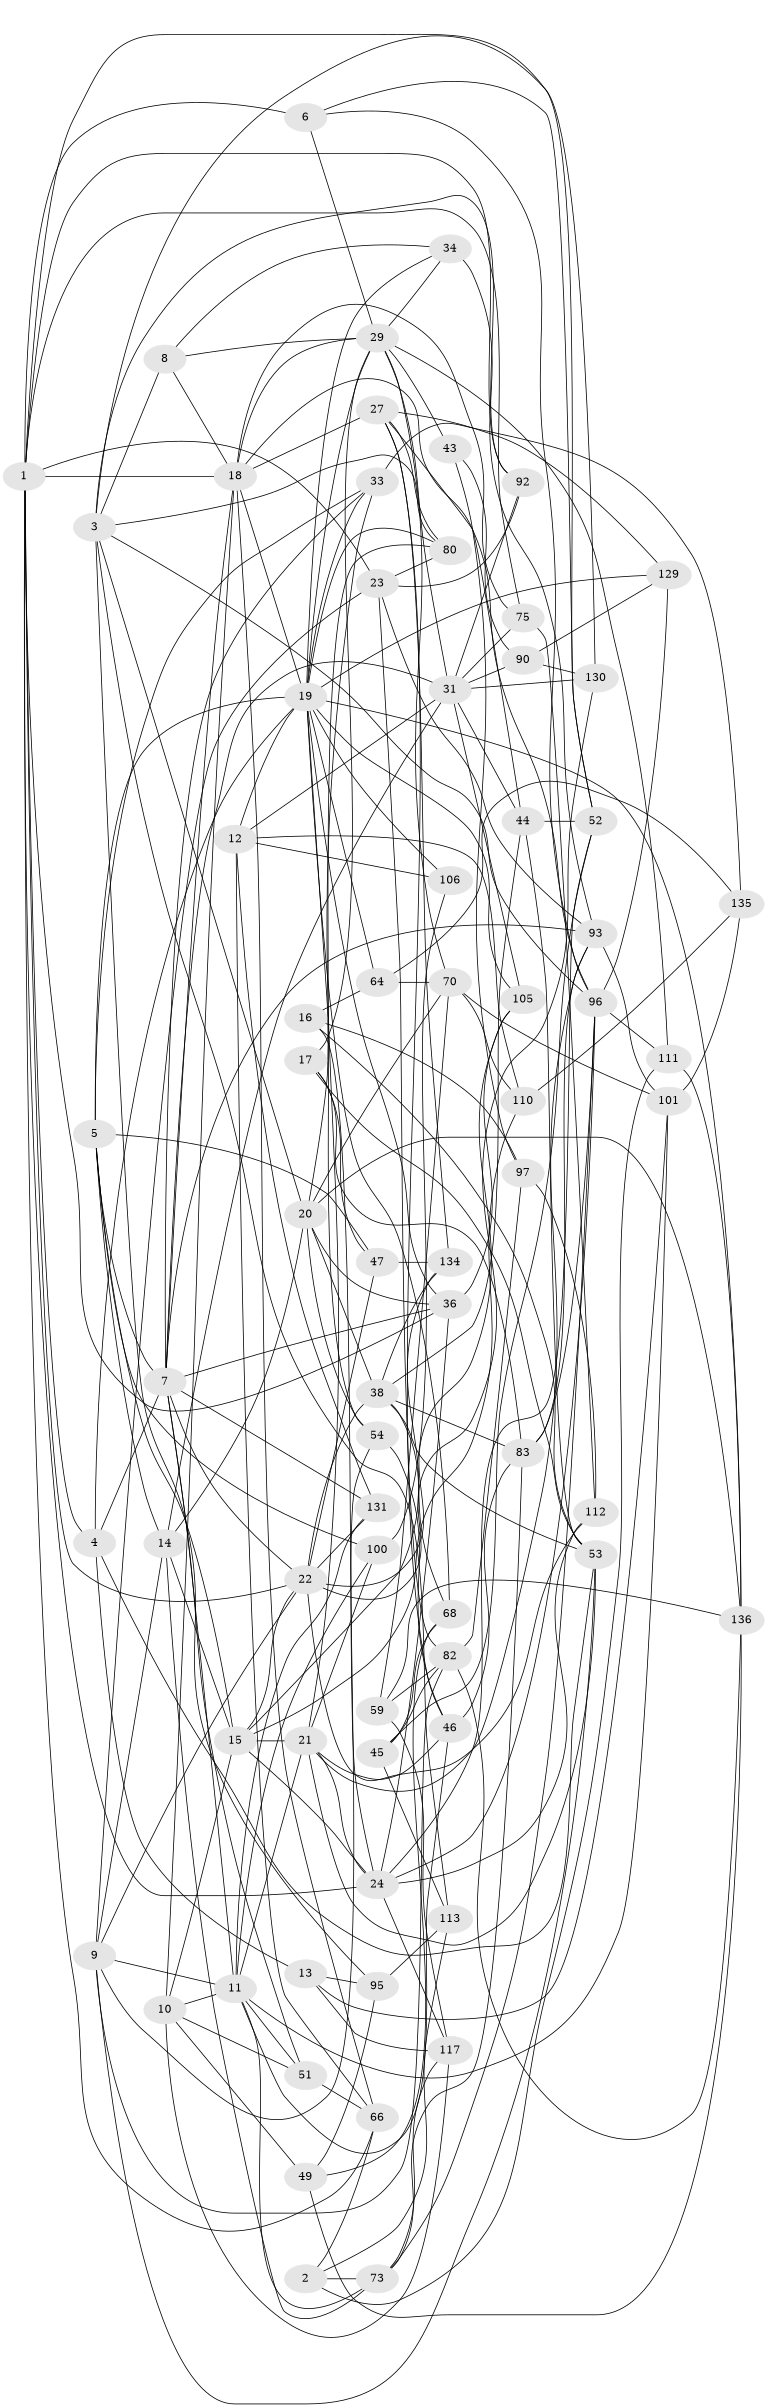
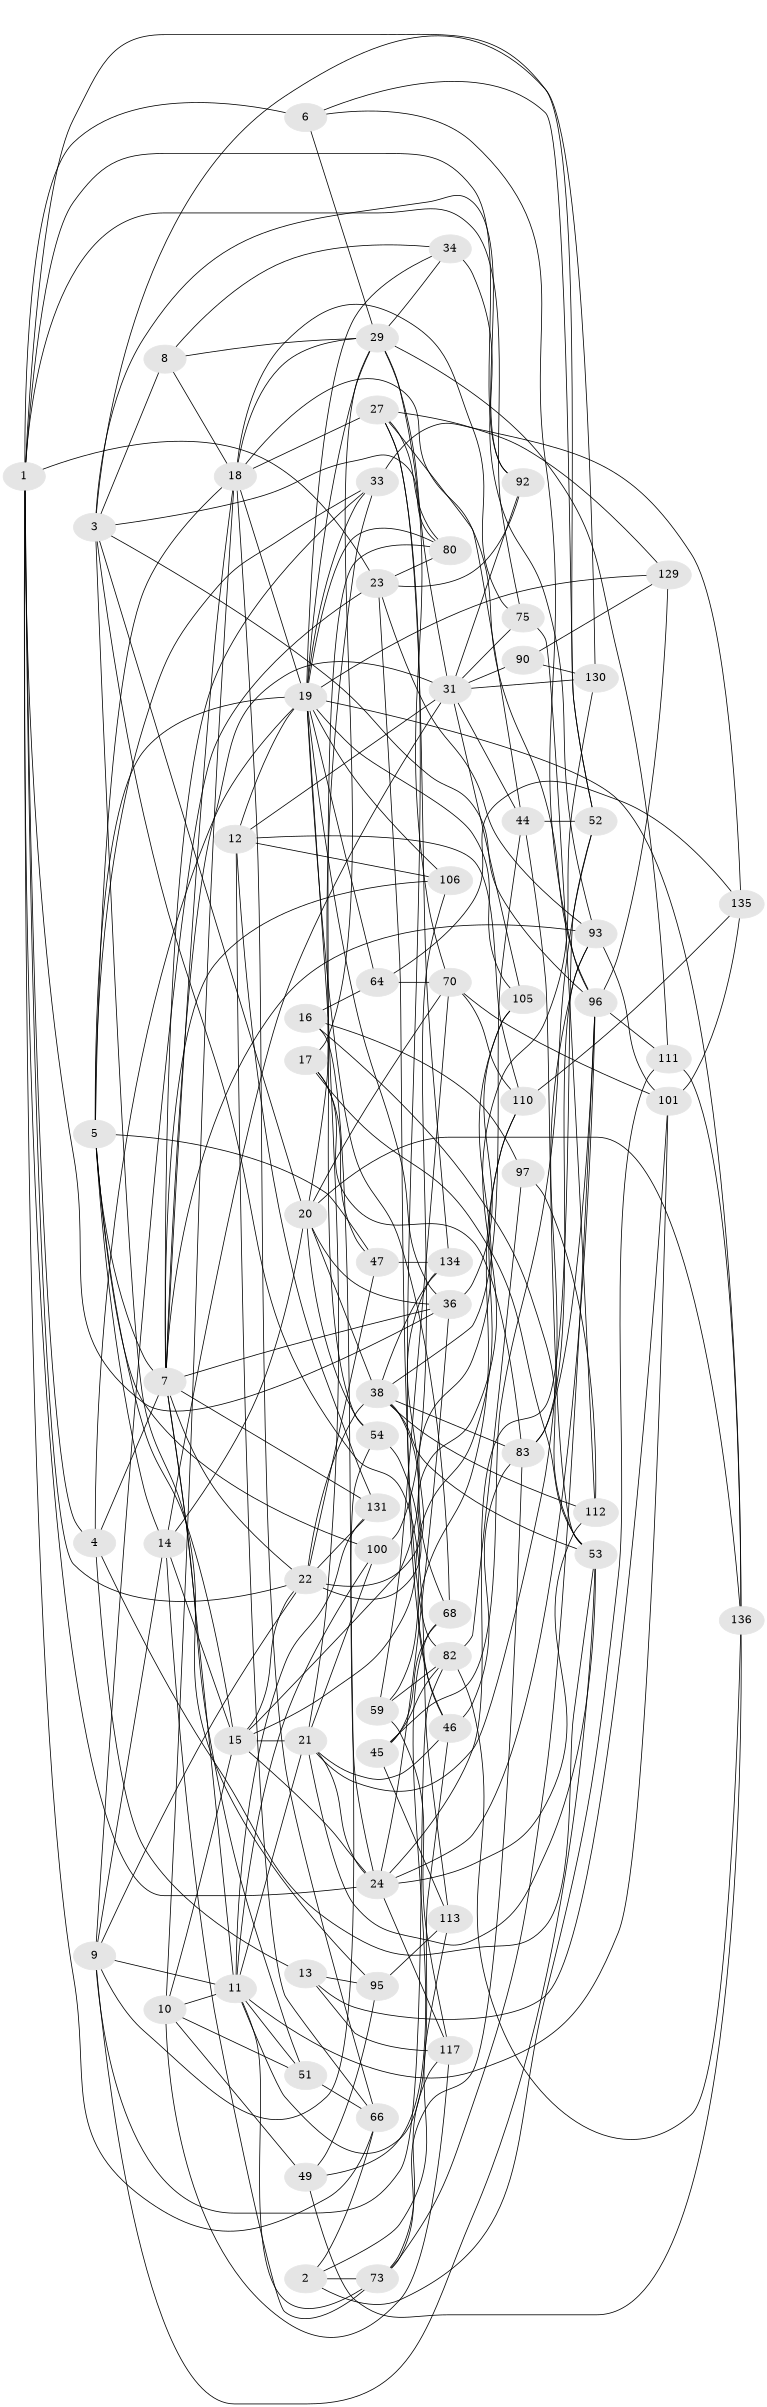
(450, 449) -> none
(130, 476) -> (112, 772)
none -> (193, 1015)
(506, 1581) -> (481, 1429)
(491, 1730) -> (483, 1467)
